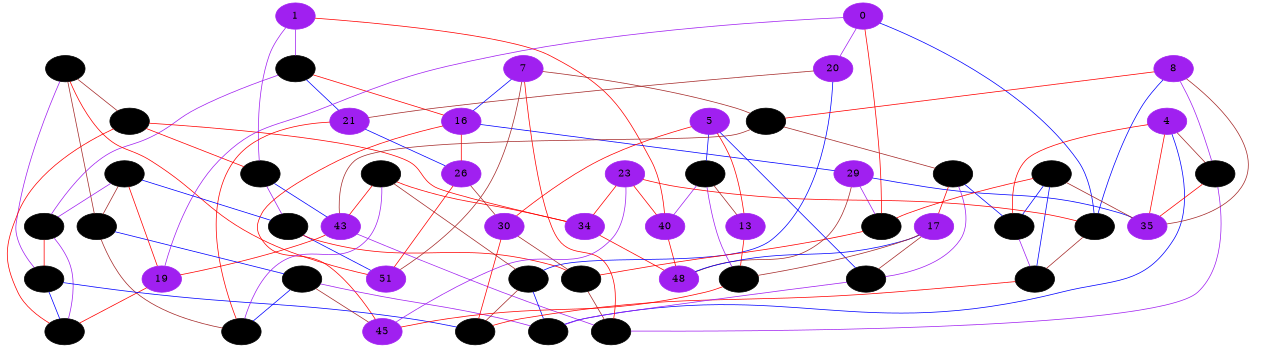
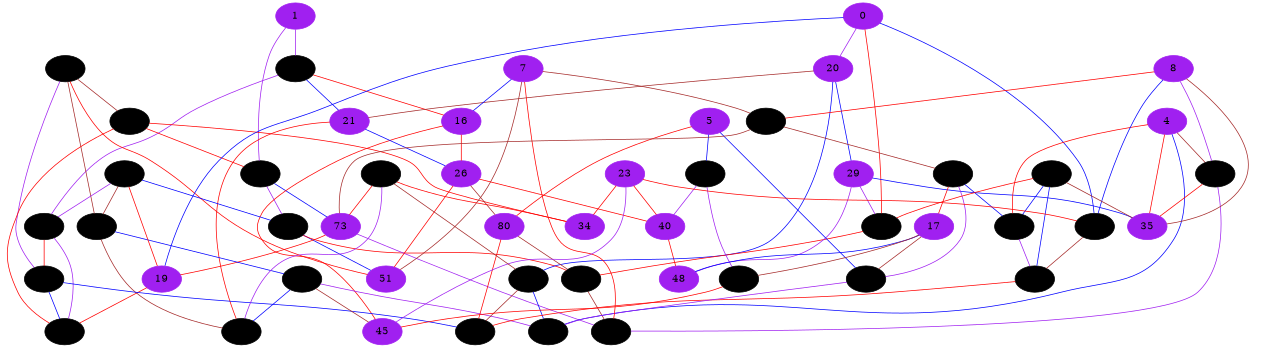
(523, 46) -> (563, 200)
(462, 63) -> (462, 63)
(657, 148) -> (843, 121)
(341, 226) -> (341, 226)
(504, 226) -> (504, 226)
(745, 226) -> none
(809, 250) -> (809, 250)
(632, 253) -> none
